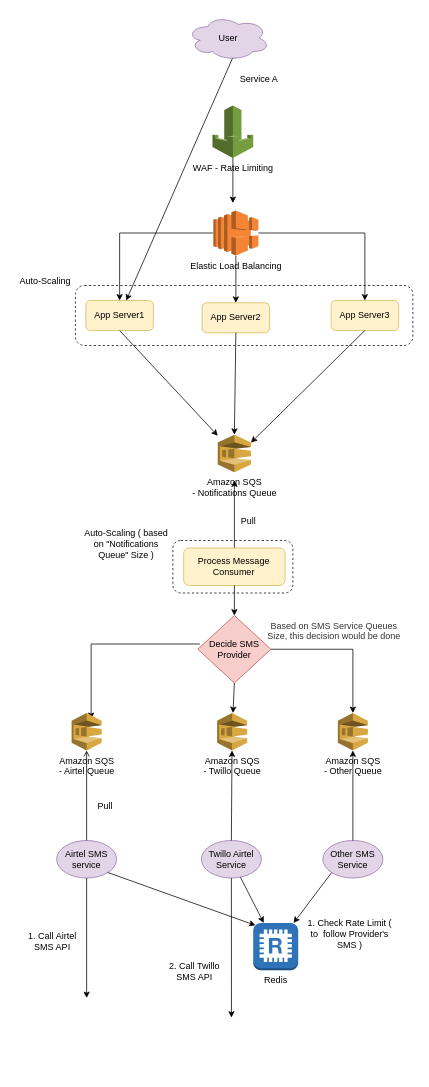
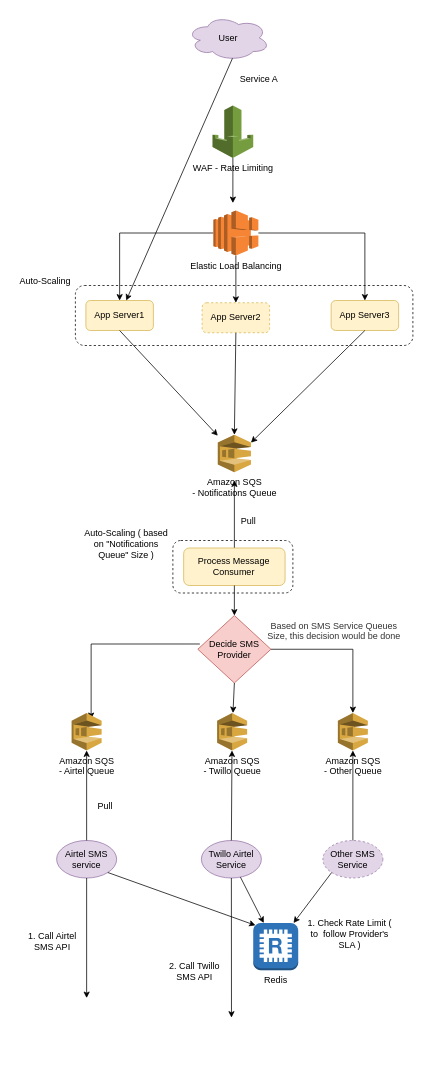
(236, 318) -> (236, 318)
(87, 755) -> (87, 757)
(353, 859) -> (353, 859)
(350, 934) -> (350, 934)
